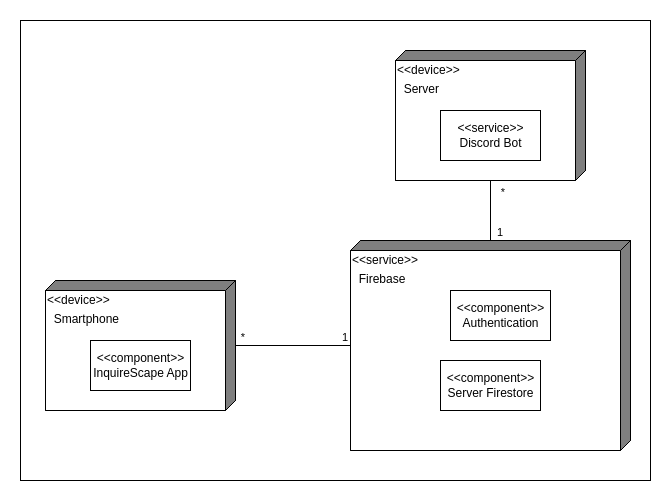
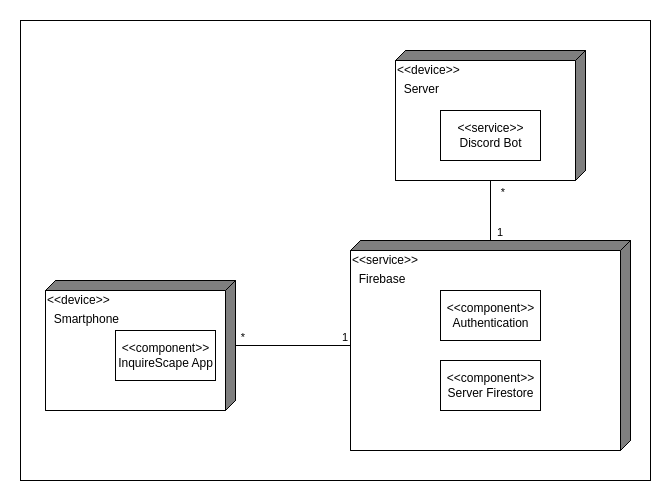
(501, 316) -> (491, 316)
(141, 366) -> (166, 356)
